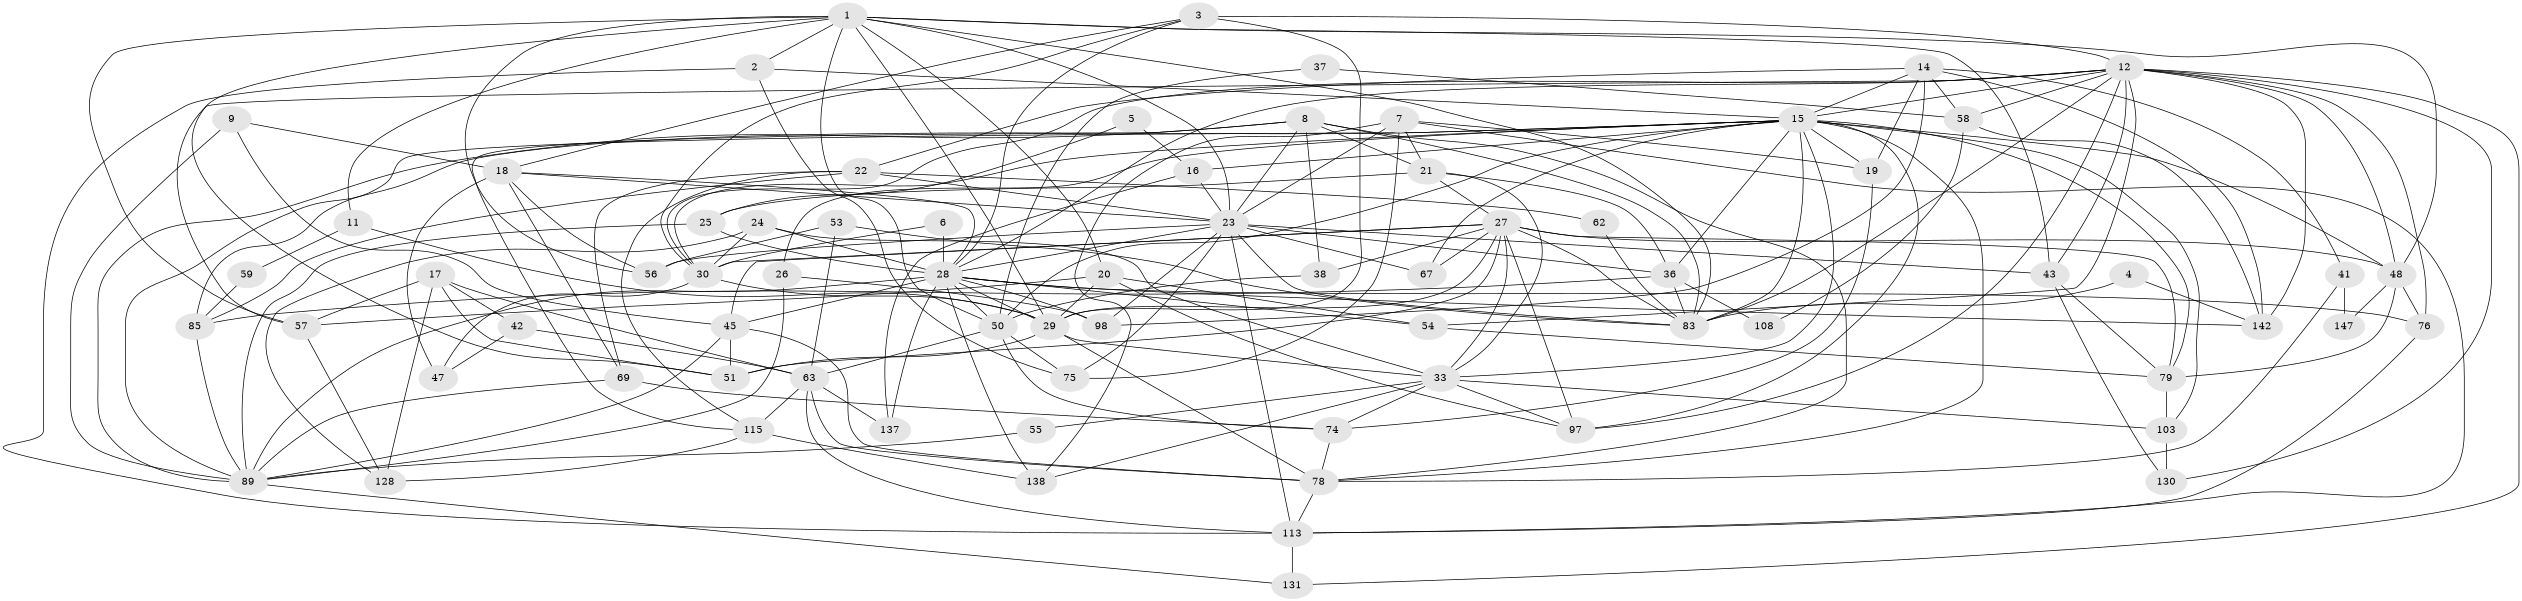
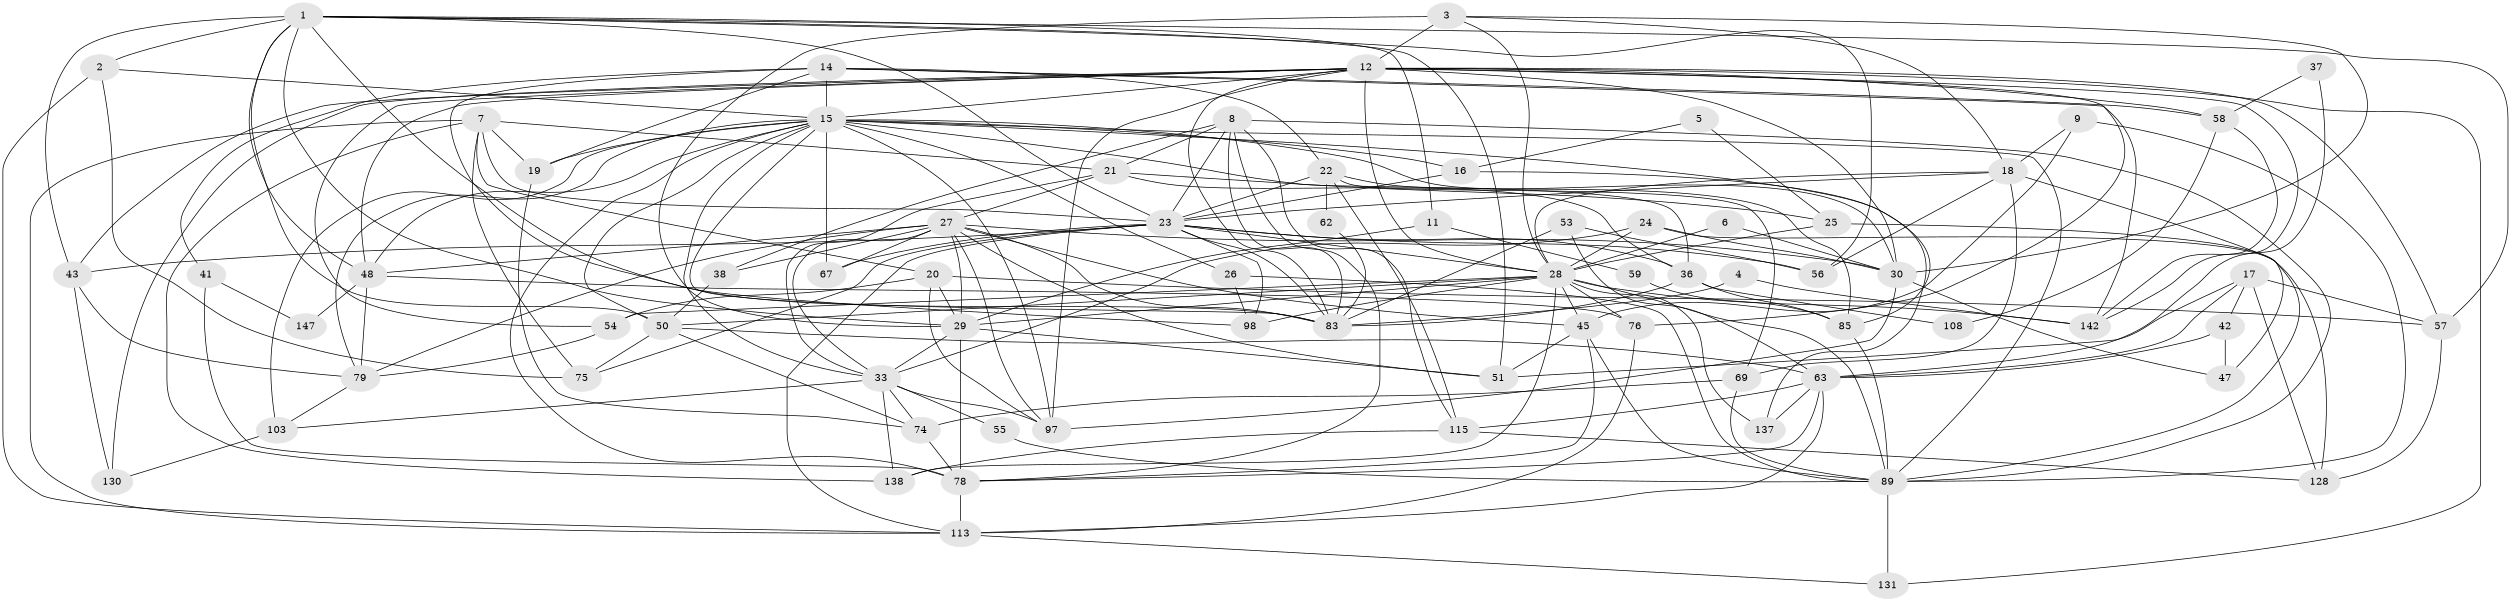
(1092, 119) -> (2183, 296)
(992, 122) -> (674, 225)
(879, 296) -> (1459, 398)
